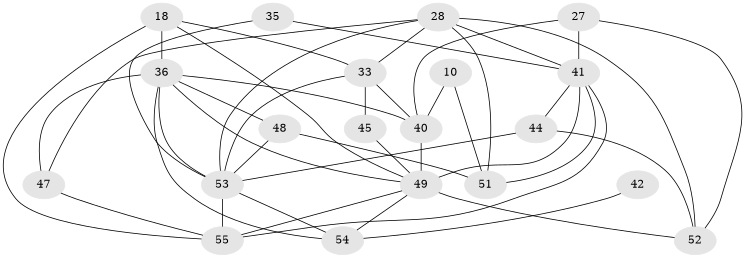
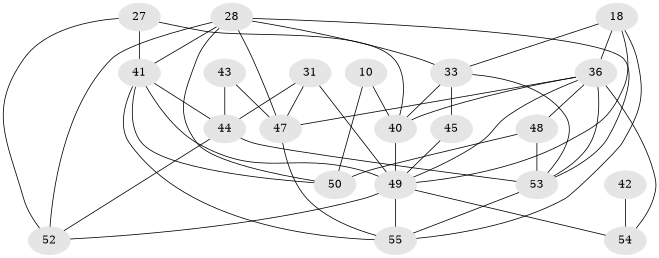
(273, 17) -> none
none -> (225, 73)
none -> (310, 73)
(486, 185) -> (335, 185)
(283, 213) -> none
